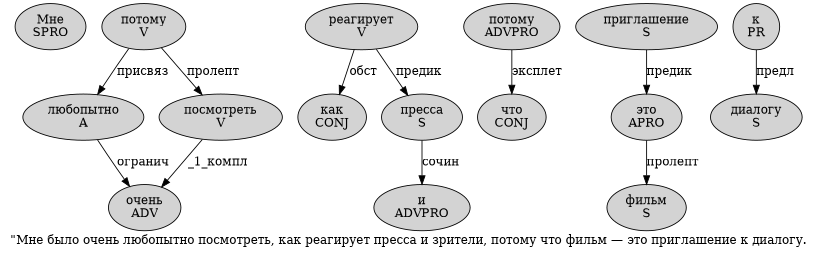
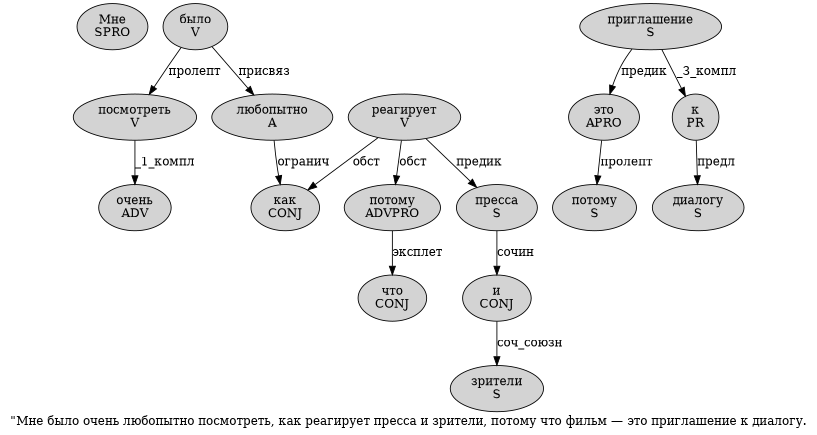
(144, 27) -> (195, 27)
none -> (672, 69)
none -> (399, 158)
(111, 160) -> (276, 158)
(422, 208) -> (497, 298)
(647, 208) -> (595, 208)
none -> (497, 389)
